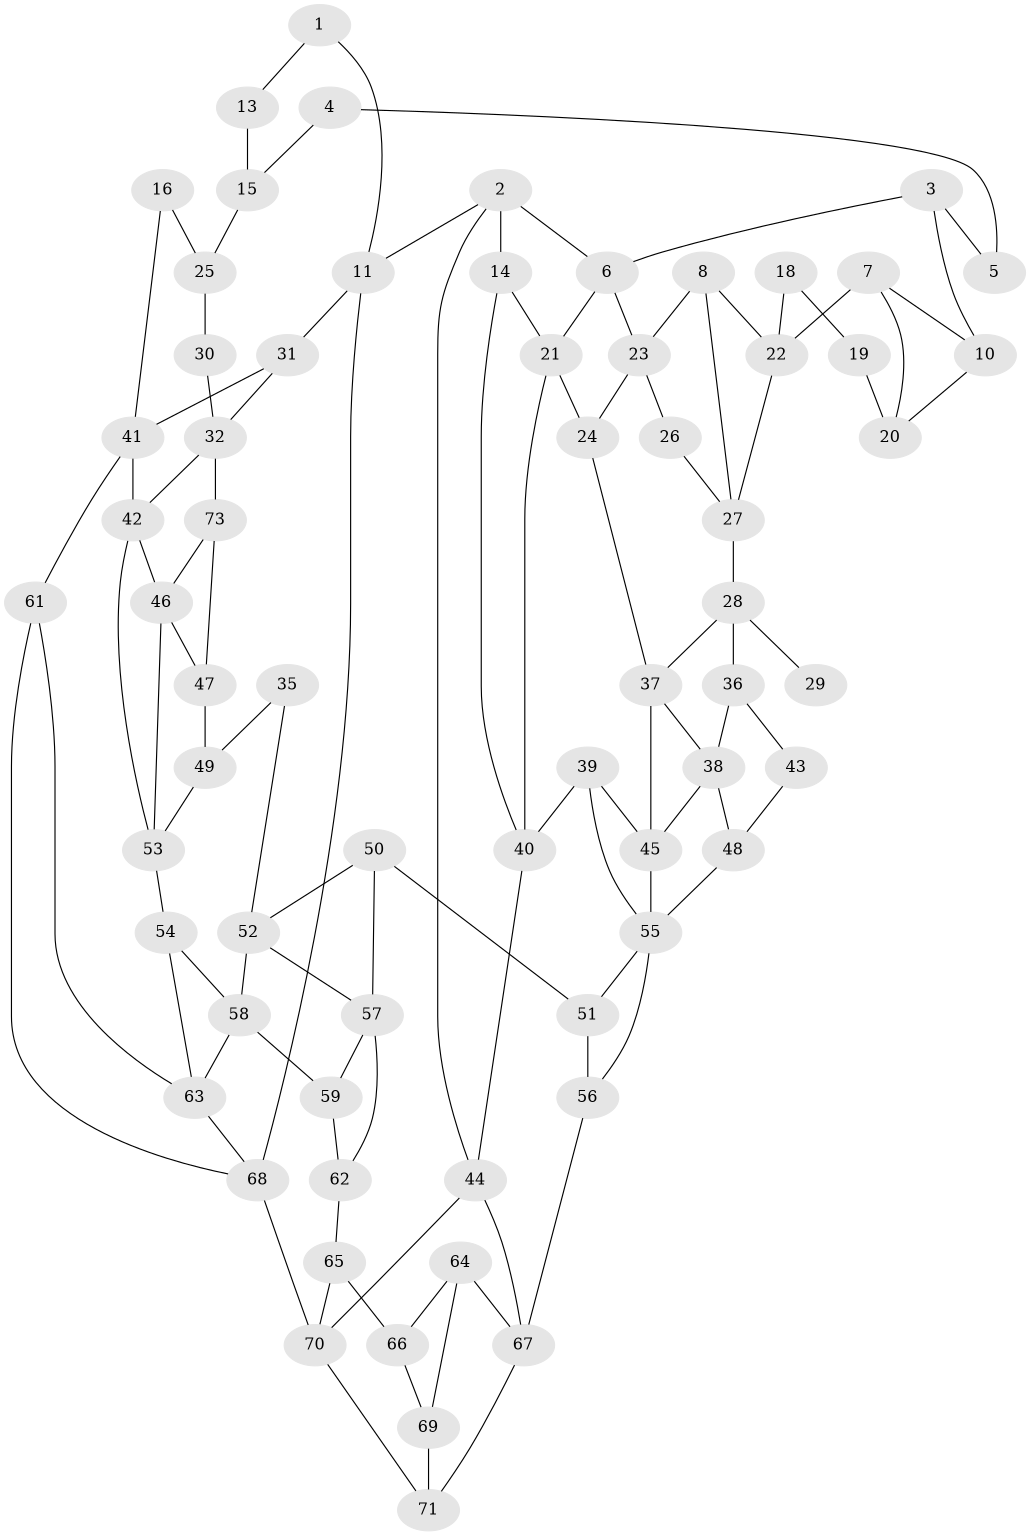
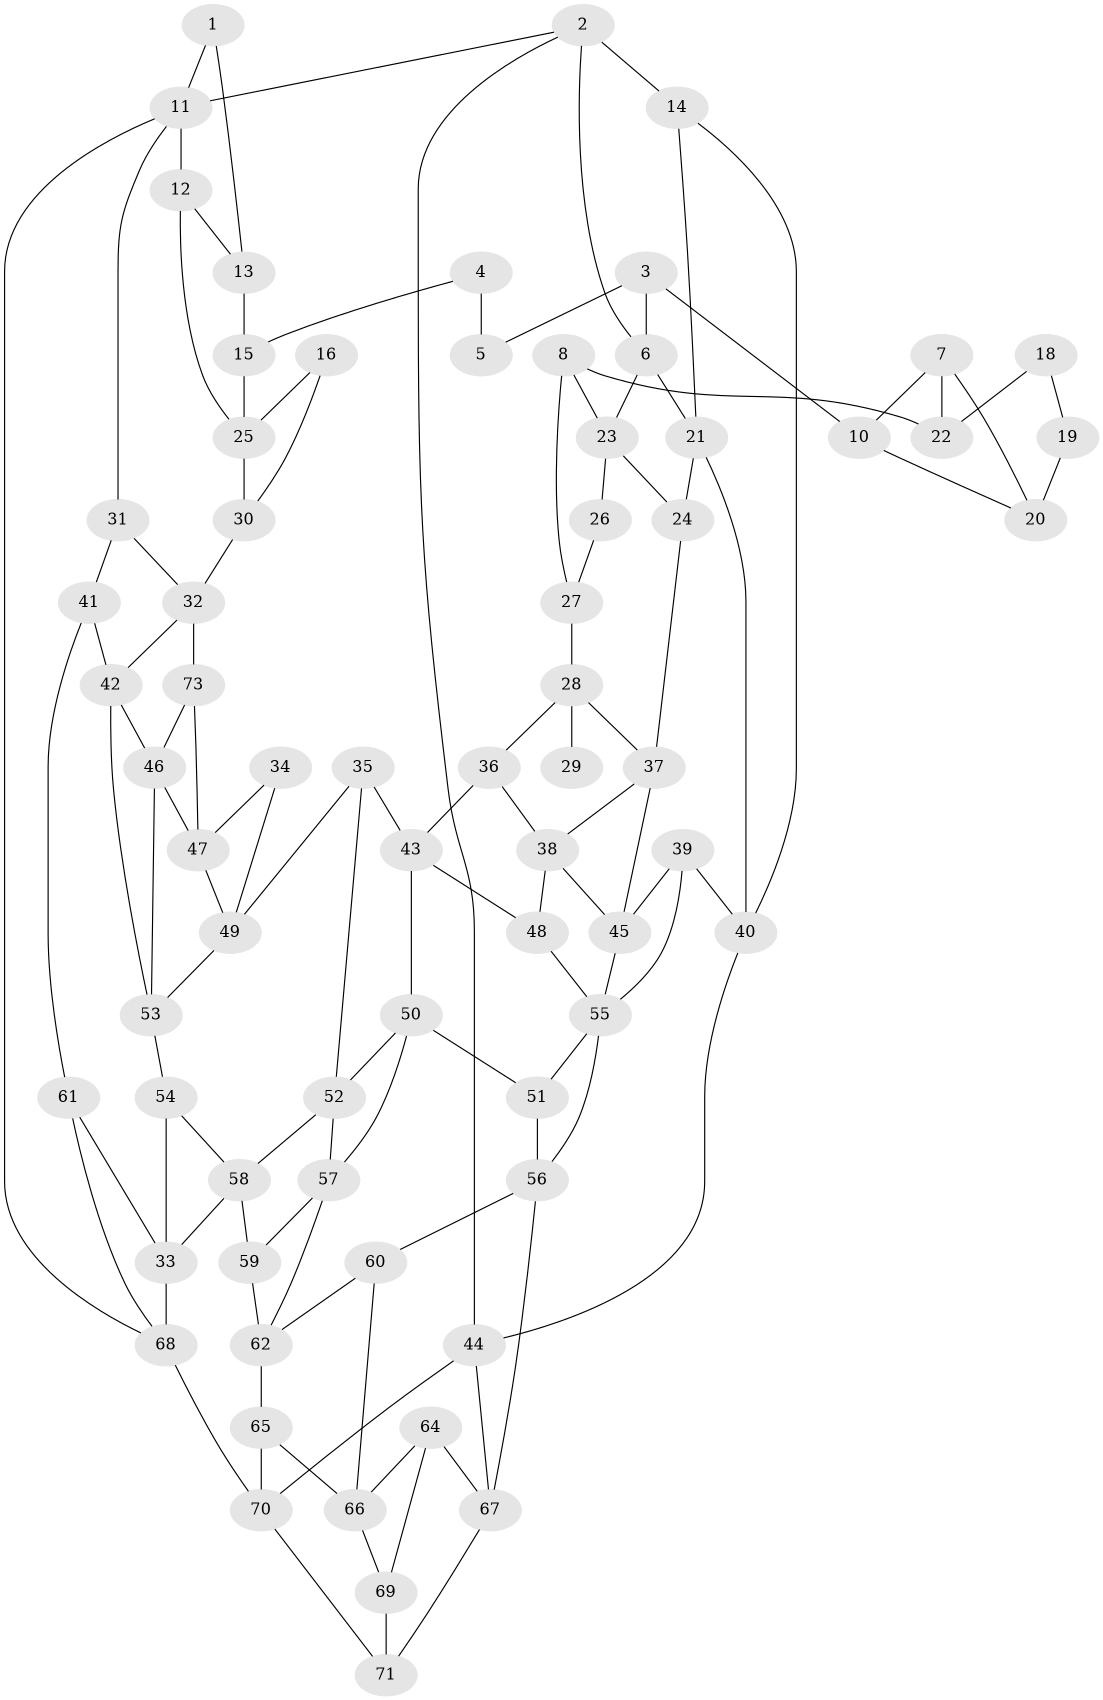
none -> (181, 190)
(148, 314) -> (294, 441)
(755, 438) -> none
none -> (281, 768)
none -> (387, 809)
none -> (411, 933)
(195, 1098) -> (166, 1263)
none -> (376, 1263)
